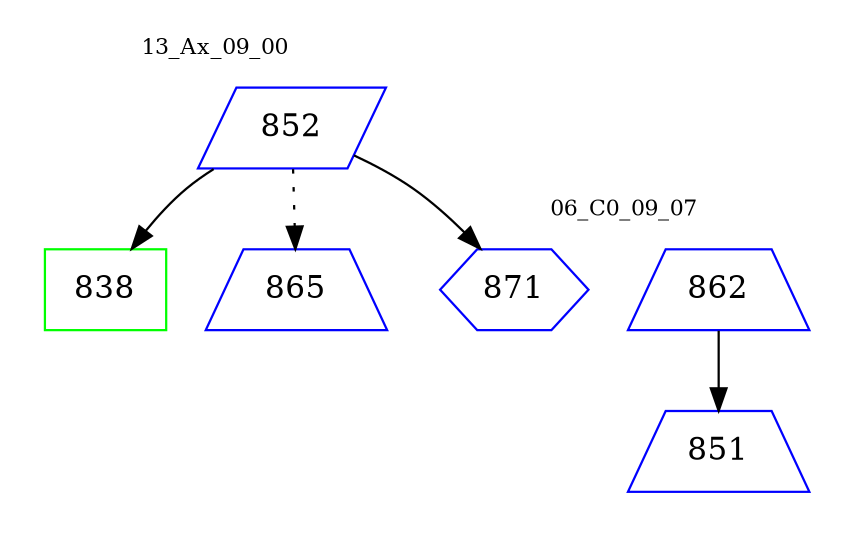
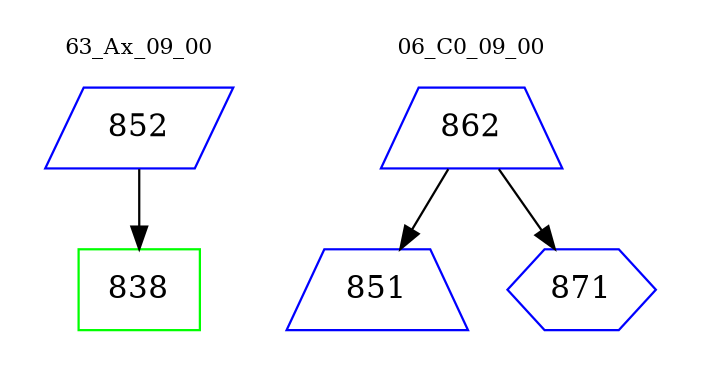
(216, 48) -> (139, 48)
(390, 174) -> (520, 200)
(624, 210) -> (472, 48)
(296, 290) -> none
